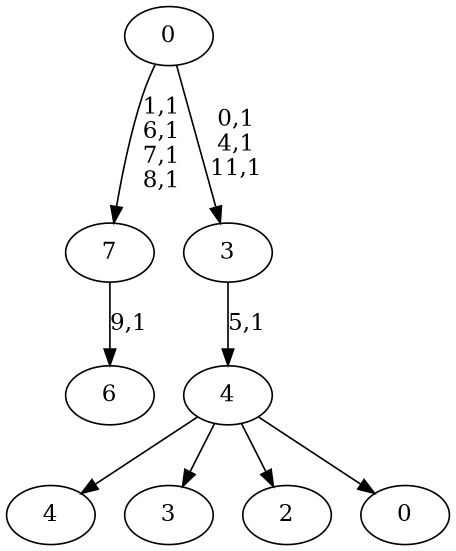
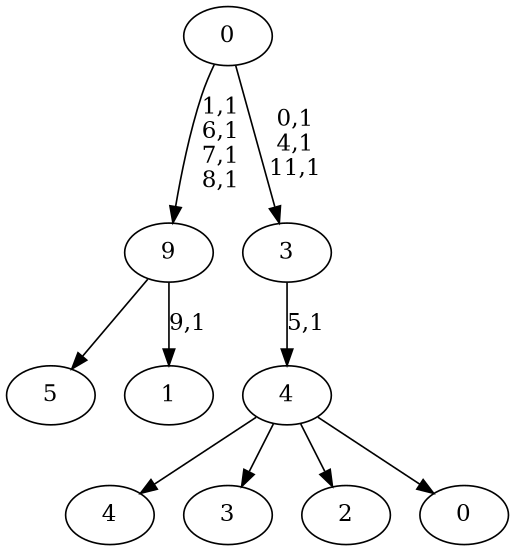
(110, 253) -> (169, 253)
none -> (51, 395)
(110, 395) -> (169, 395)
